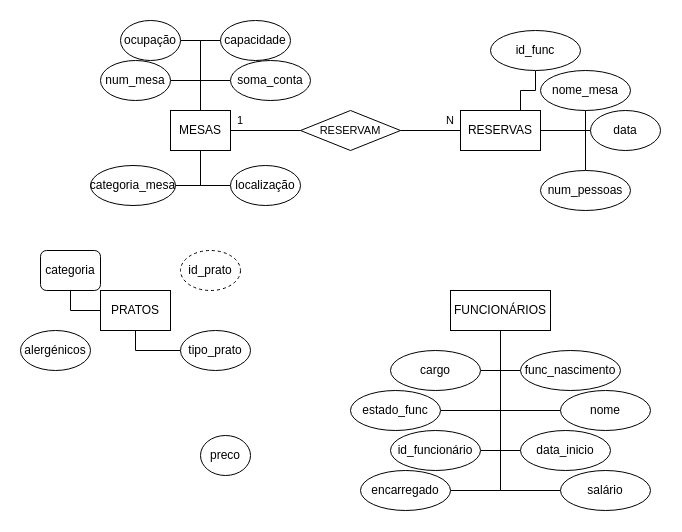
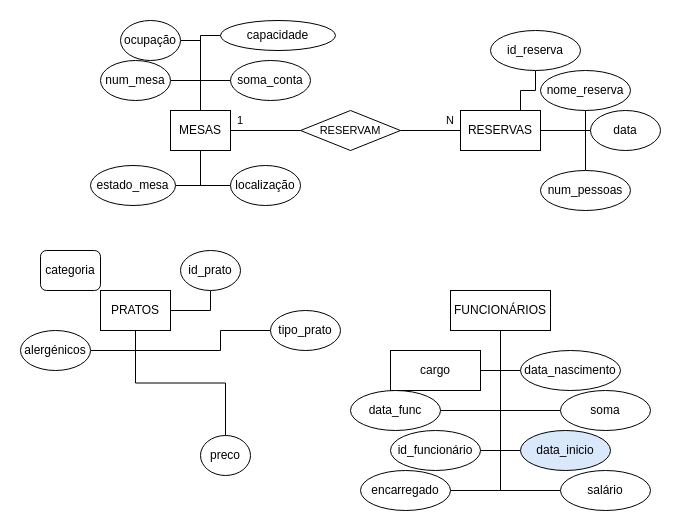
(256, 41) -> (278, 36)
(536, 51) -> (536, 51)
(586, 91) -> (586, 91)
(133, 186) -> (133, 186)
(211, 271) -> (211, 271)
(76, 311) -> none
none -> (201, 311)
none -> (112, 351)
(216, 351) -> (306, 331)
(436, 371) -> (436, 371)
(571, 371) -> (571, 371)
none -> (191, 383)
(396, 411) -> (396, 411)
(606, 411) -> (606, 411)
(566, 451) -> (566, 451)
